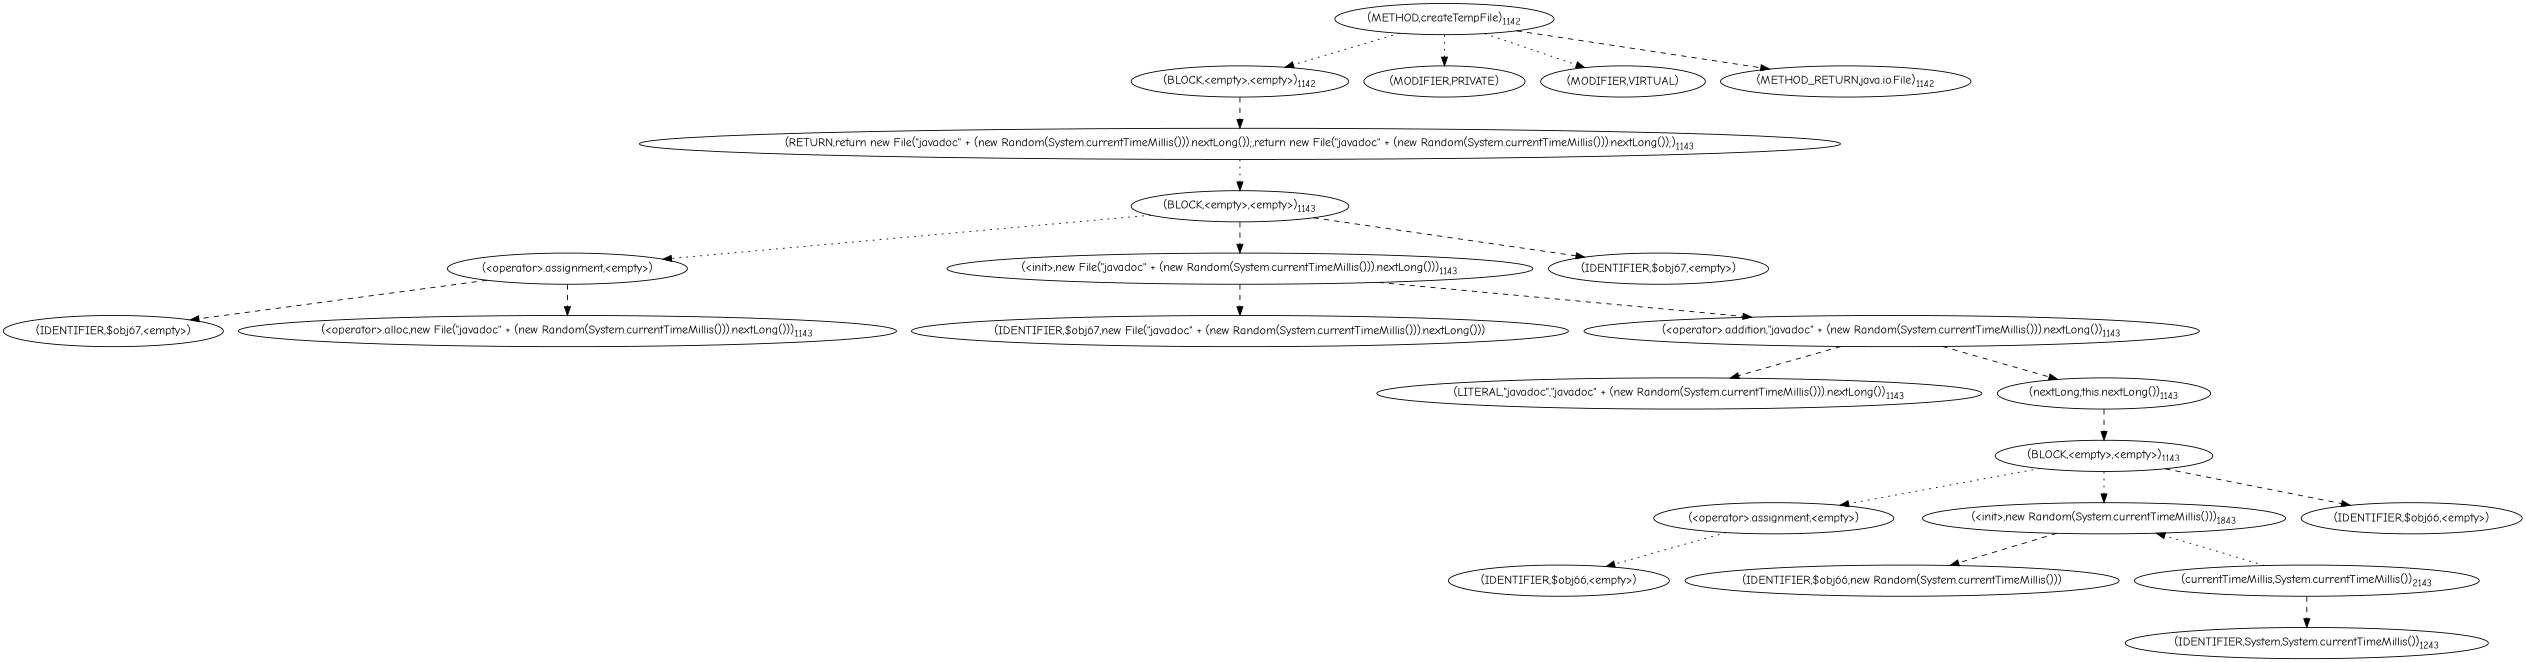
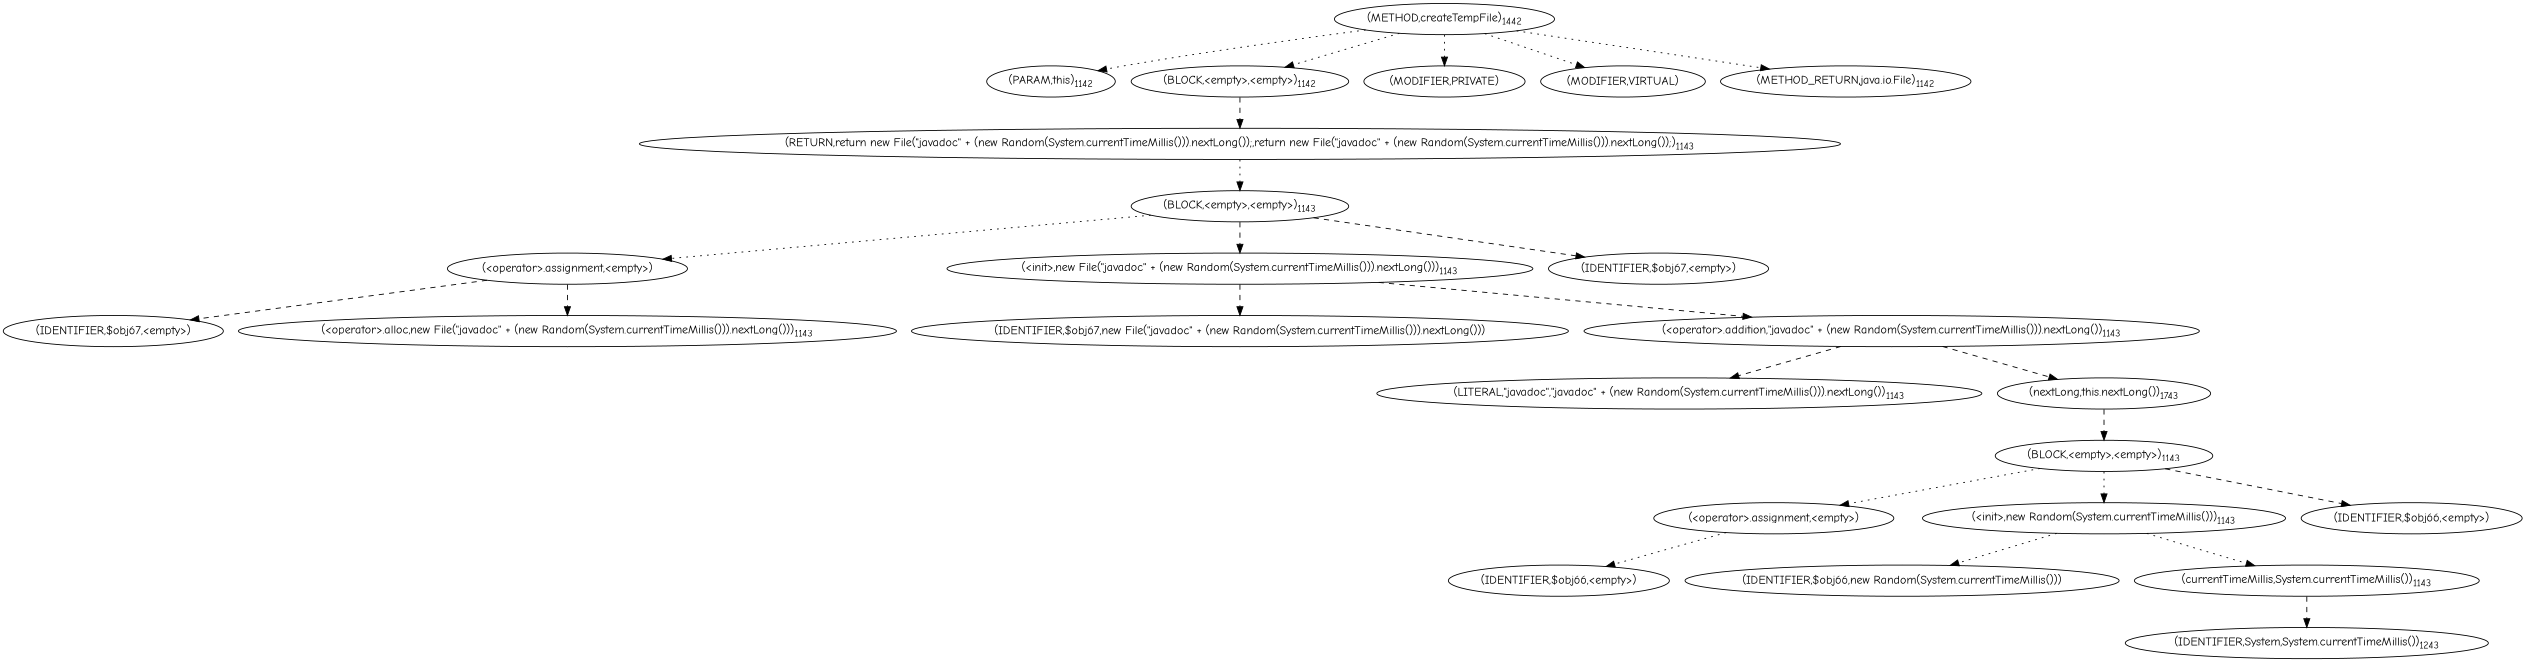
(1512, 18) -> (1512, 18)
(1639, 49) -> (1639, 49)
none -> (1051, 81)
(2169, 392) -> (2169, 392)
(2227, 517) -> (2227, 517)
(2008, 548) -> (2008, 548)
(2215, 550) -> (2196, 549)
(2423, 579) -> (2423, 579)
